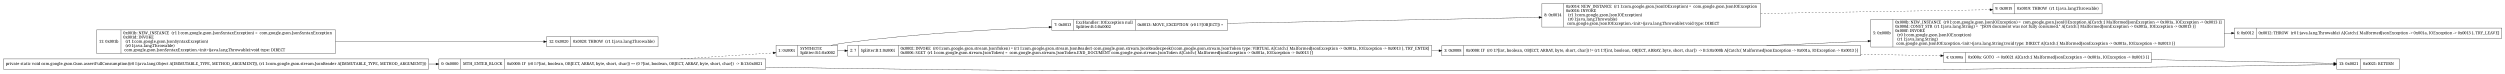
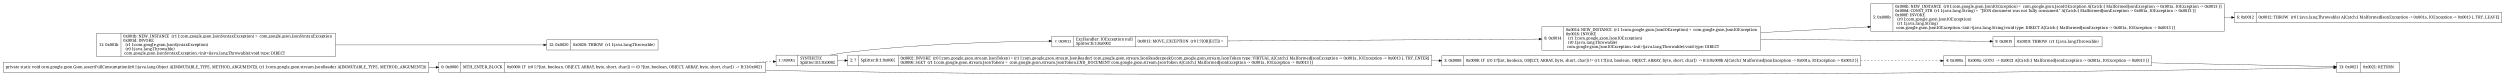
(1875, 12) -> (1875, 40)
(1817, 43) -> (1814, 30)
